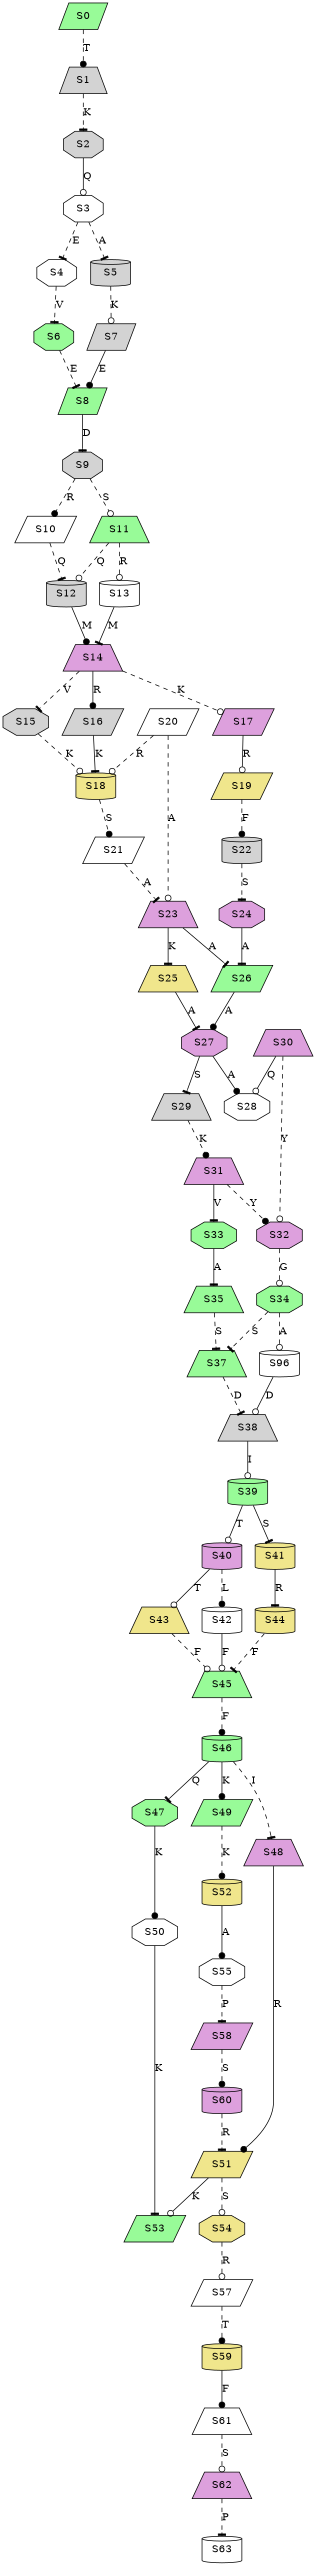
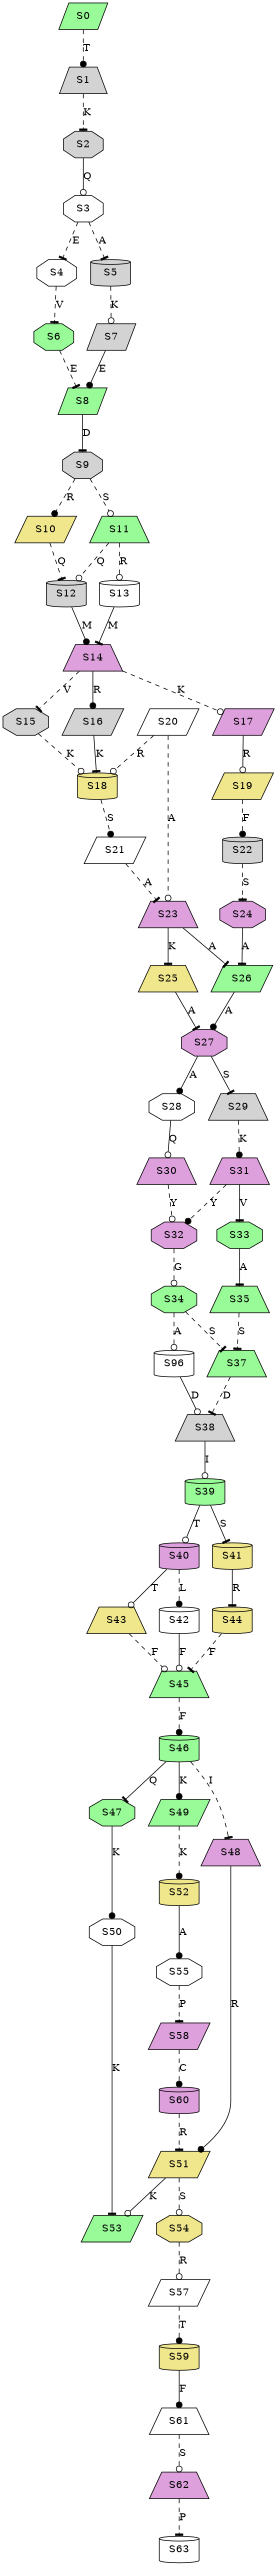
(46, 530) -> (46, 530)
(267, 1072) -> (169, 1136)
(226, 2068) -> (183, 2068)
